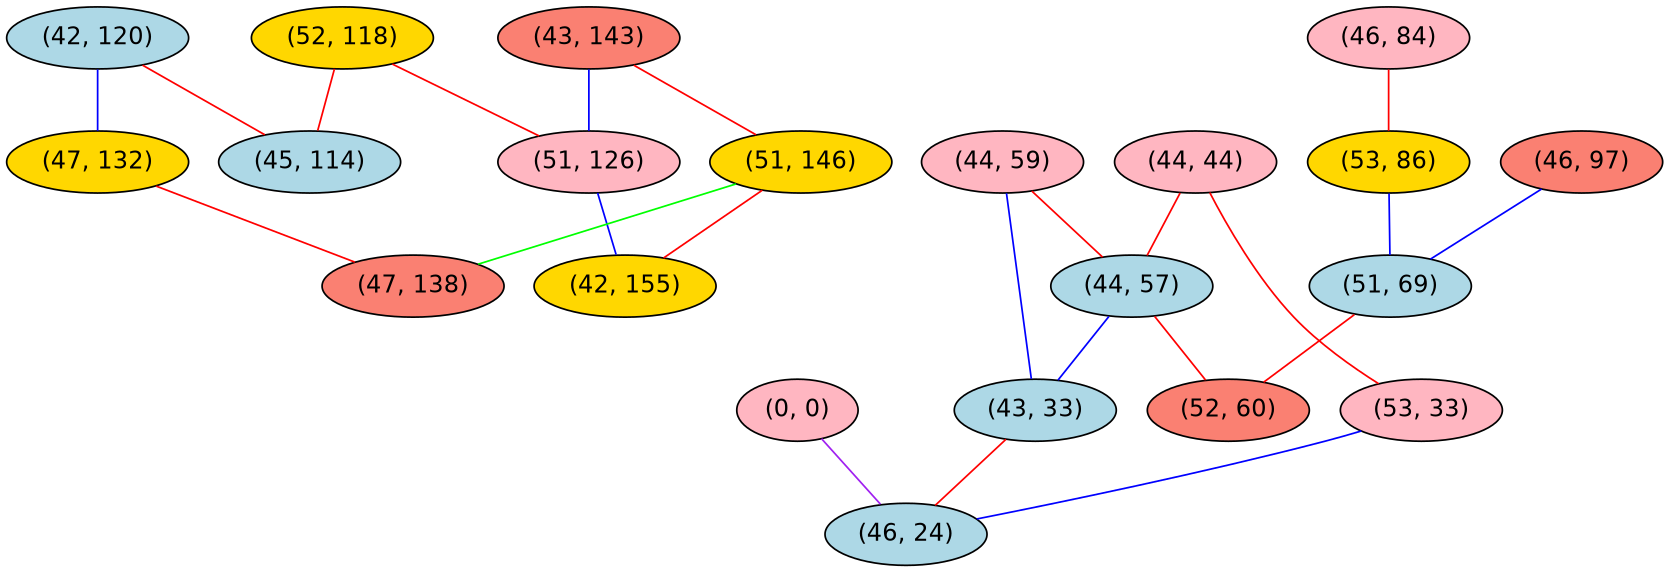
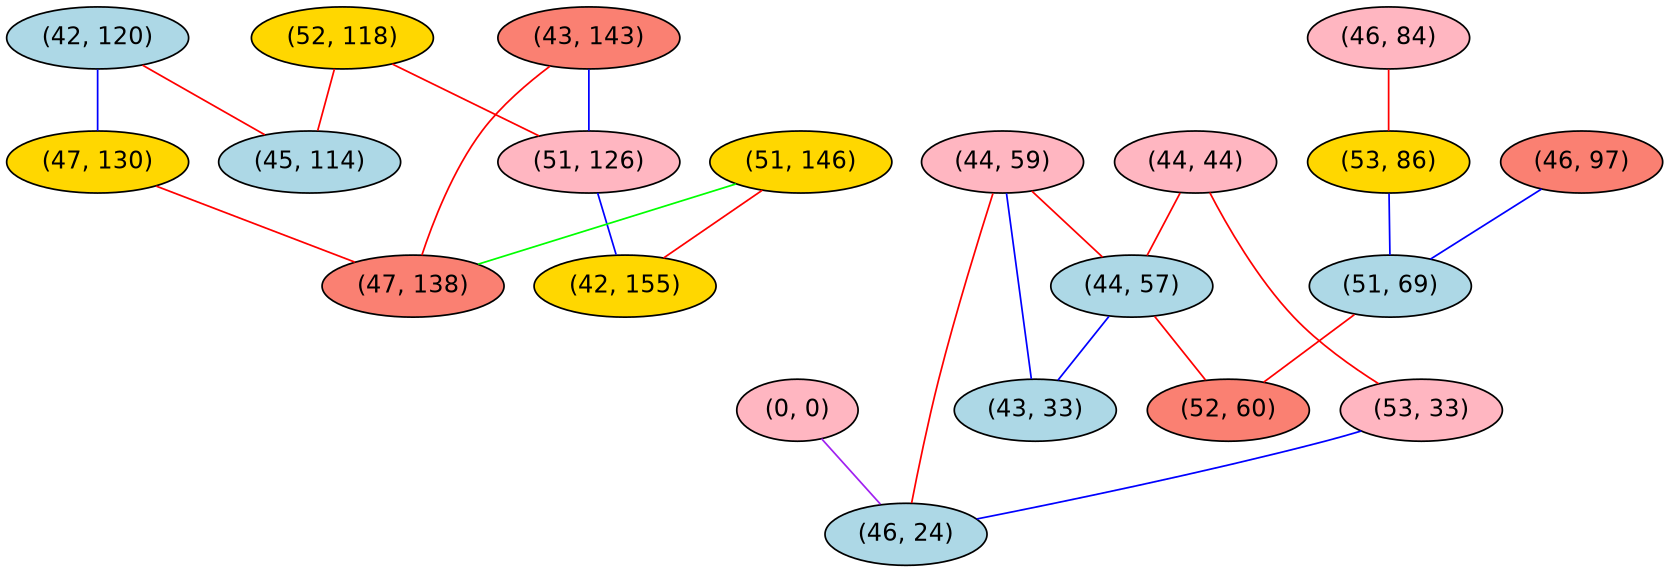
(695, 100) -> (470, 149)
(98, 162) -> (98, 162)
(971, 472) -> (947, 347)
